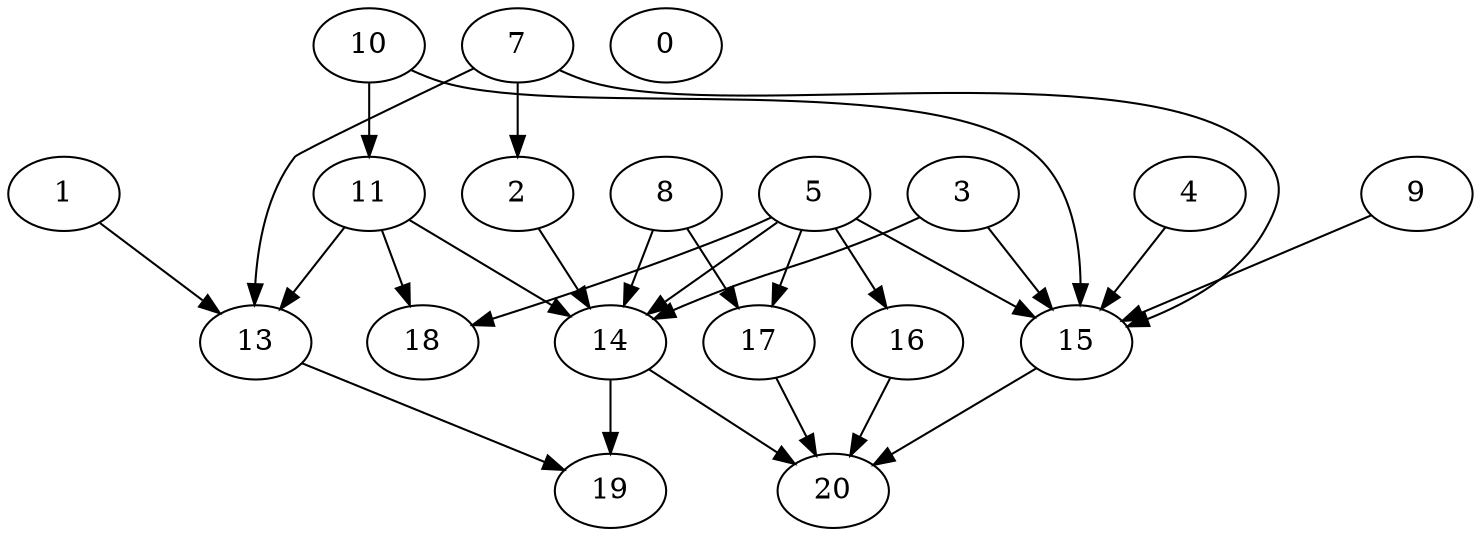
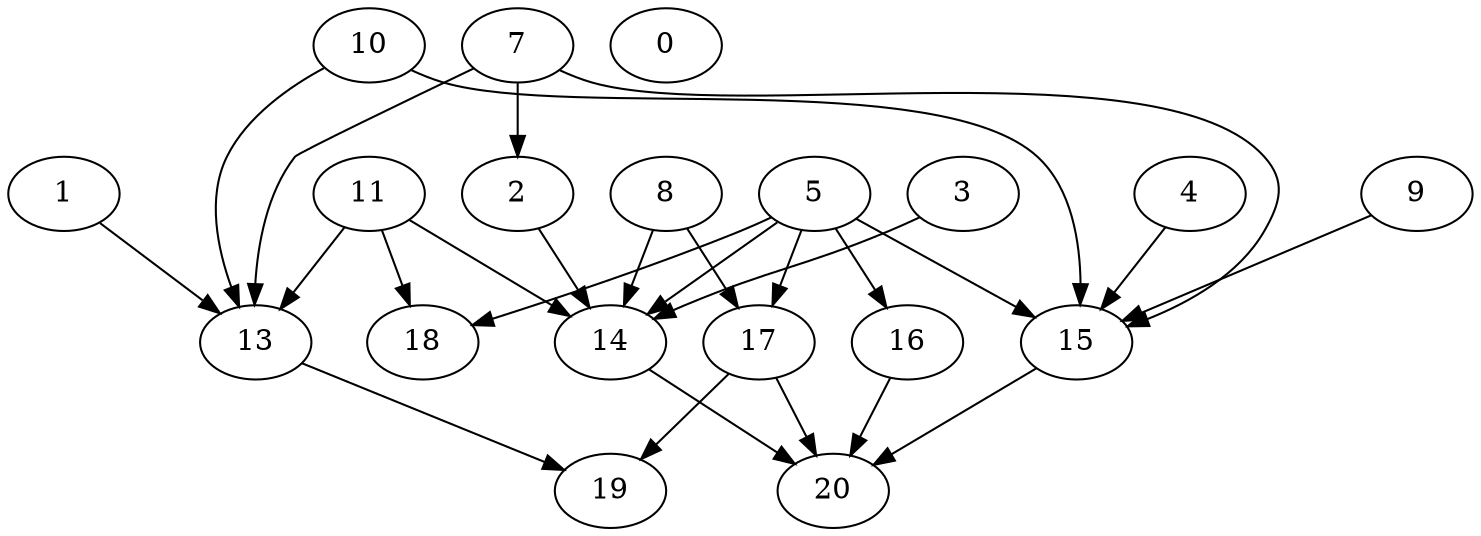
(369, 104) -> (227, 157)
(1013, 260) -> none
(610, 407) -> (689, 413)
